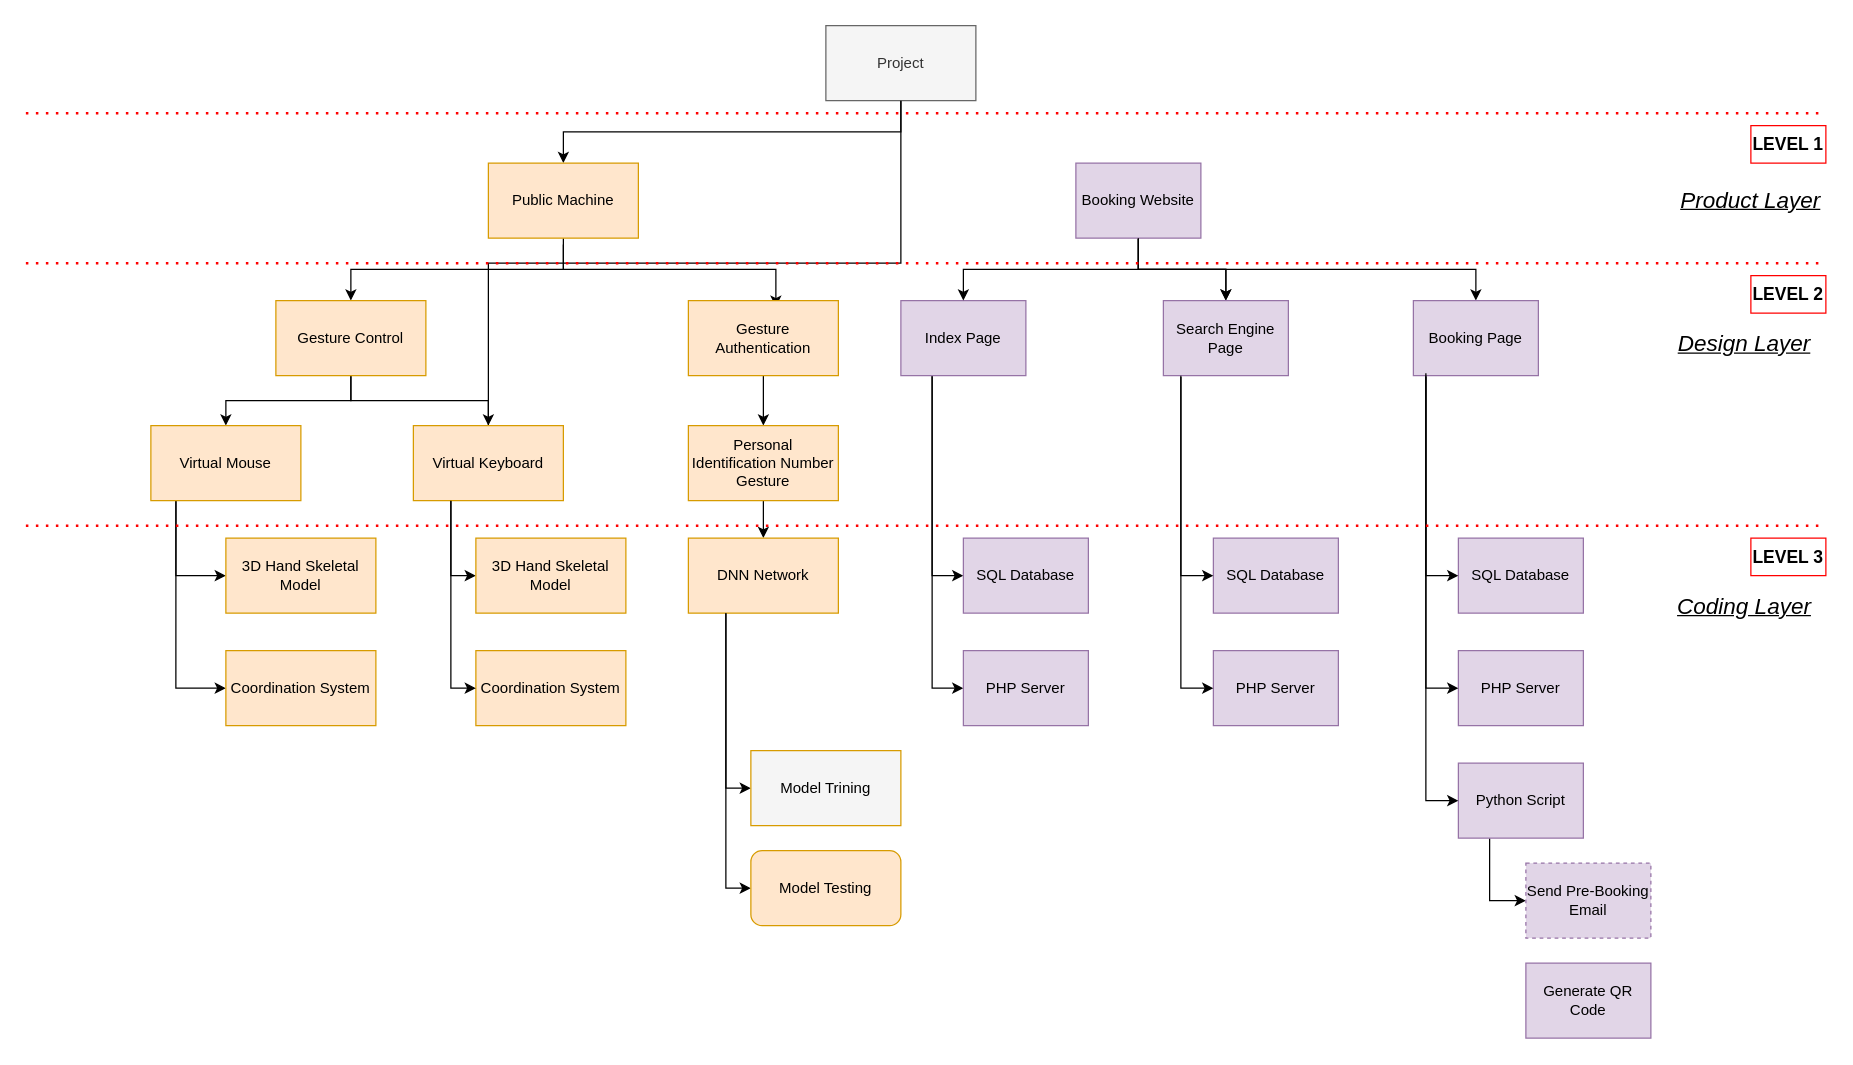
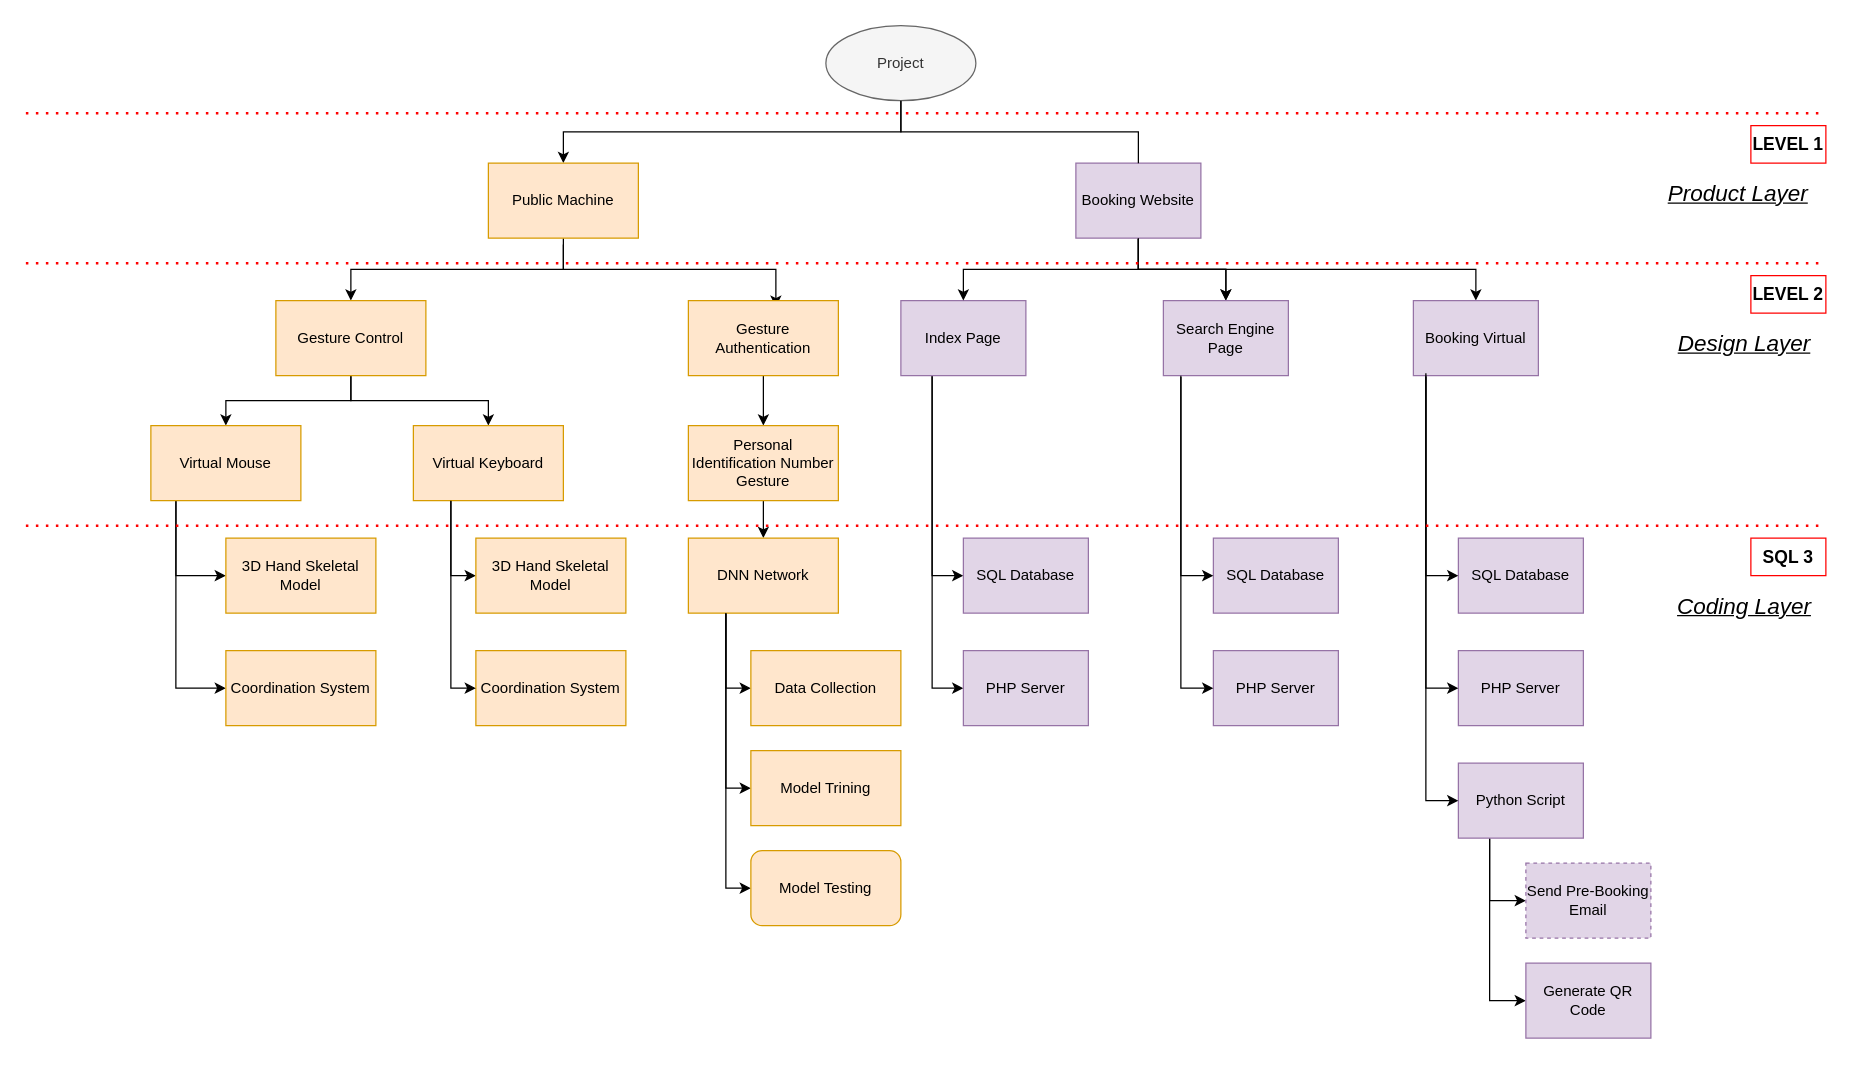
(901, 63) -> (901, 63)
(1751, 201) -> (1738, 194)
(488, 331) -> (1035, 132)
(1476, 338) -> (1476, 338)
(1788, 557) -> (1788, 557)
none -> (735, 688)
none -> (826, 688)
(826, 788) -> (826, 788)
none -> (1489, 966)
